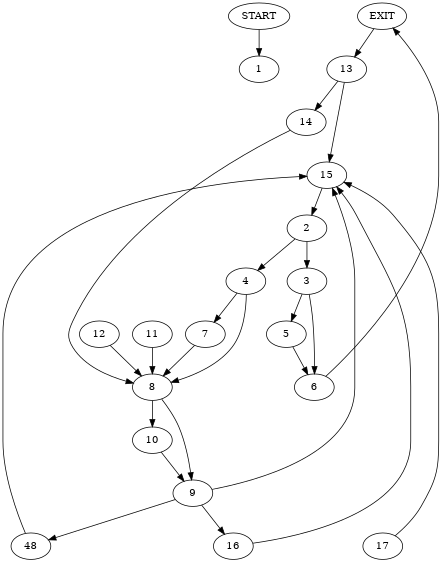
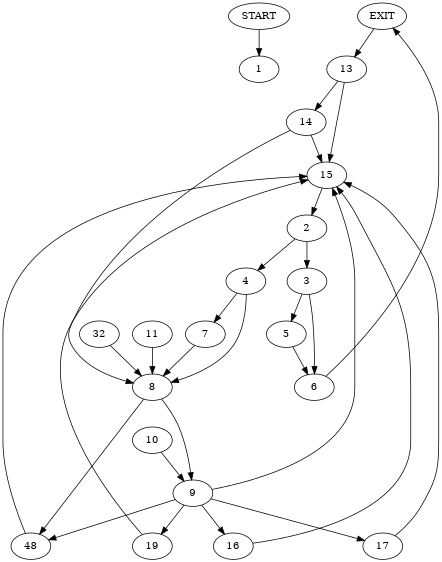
none -> (315, 145)
(99, 334) -> (99, 334)
(152, 410) -> (96, 461)
none -> (284, 519)
none -> (152, 546)
